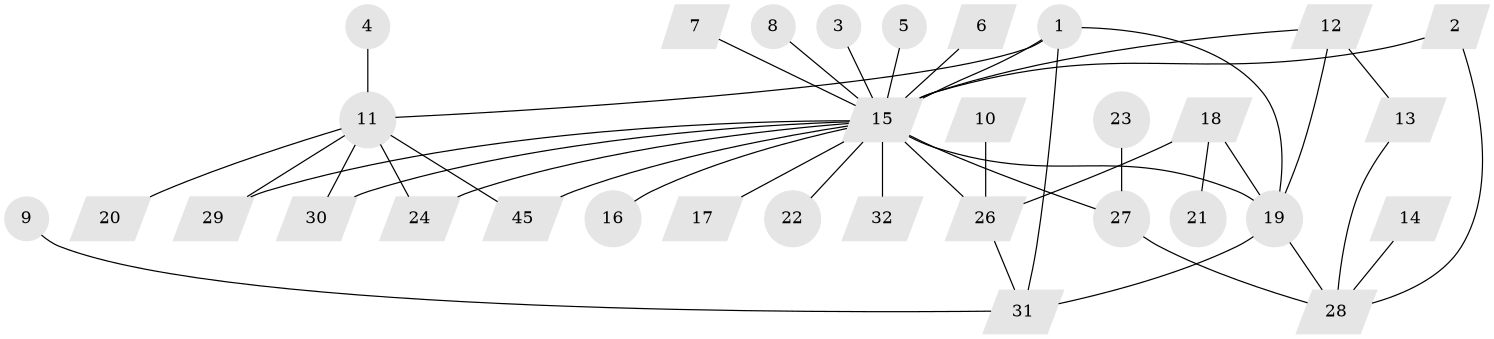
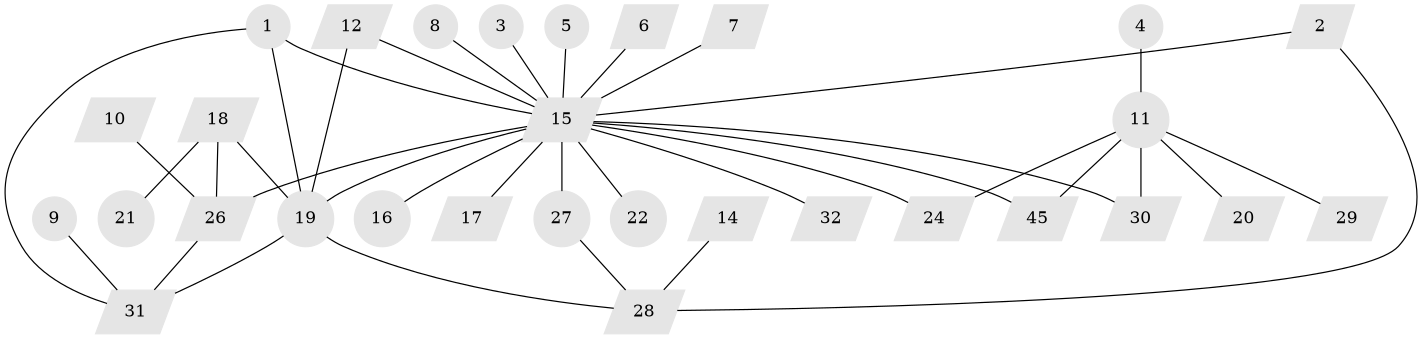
(722, 95) -> none
(1122, 120) -> none
(1406, 120) -> none
(547, 138) -> none
